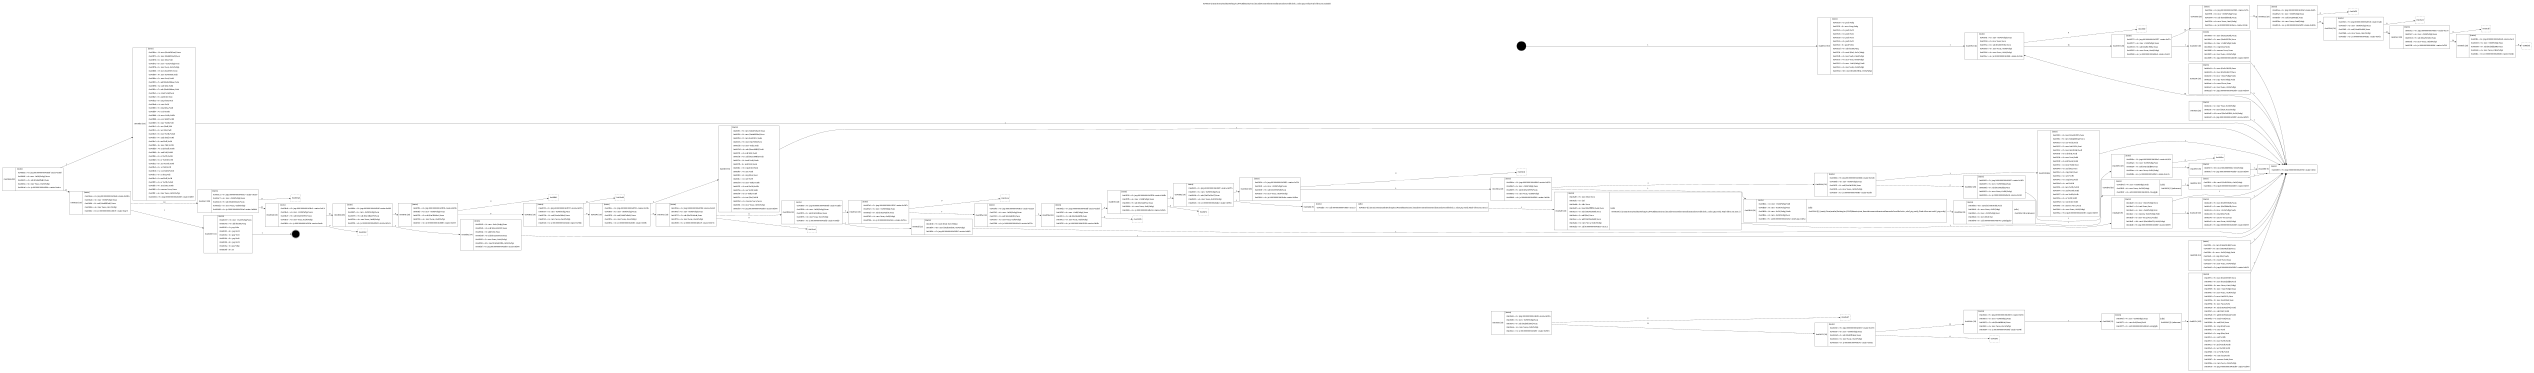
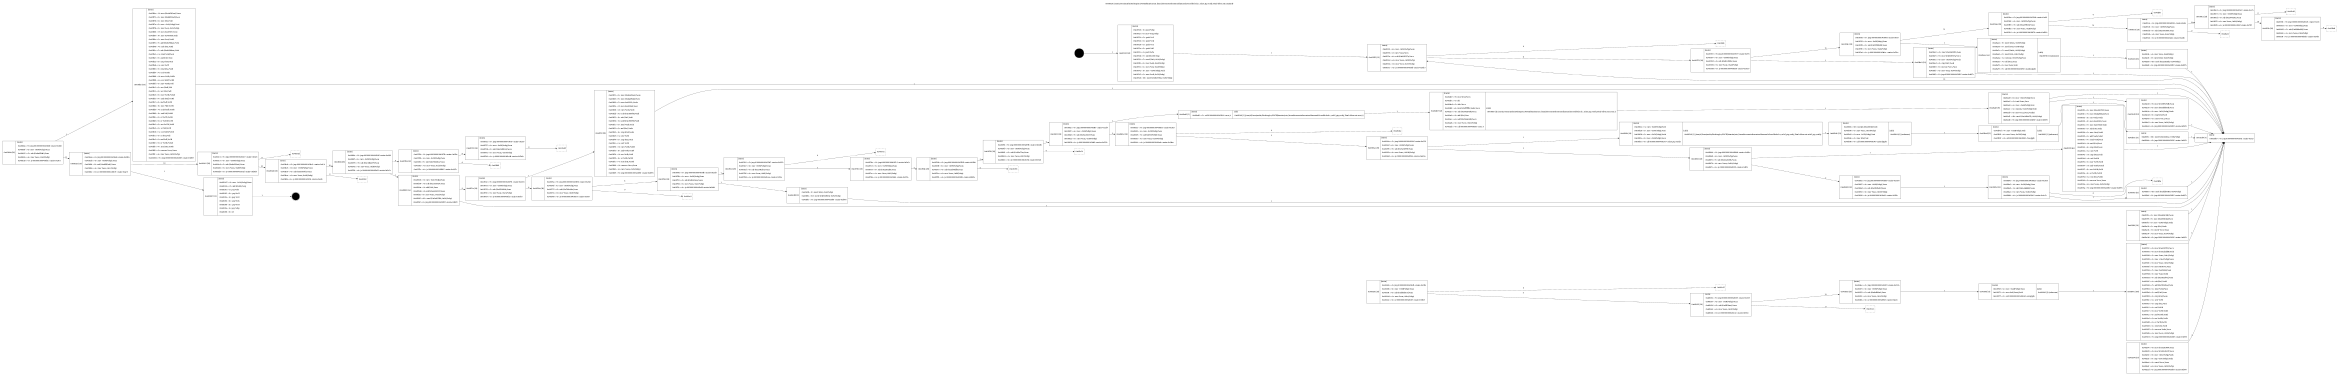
none -> (2019, 55)
(586, 215) -> (462, 189)
